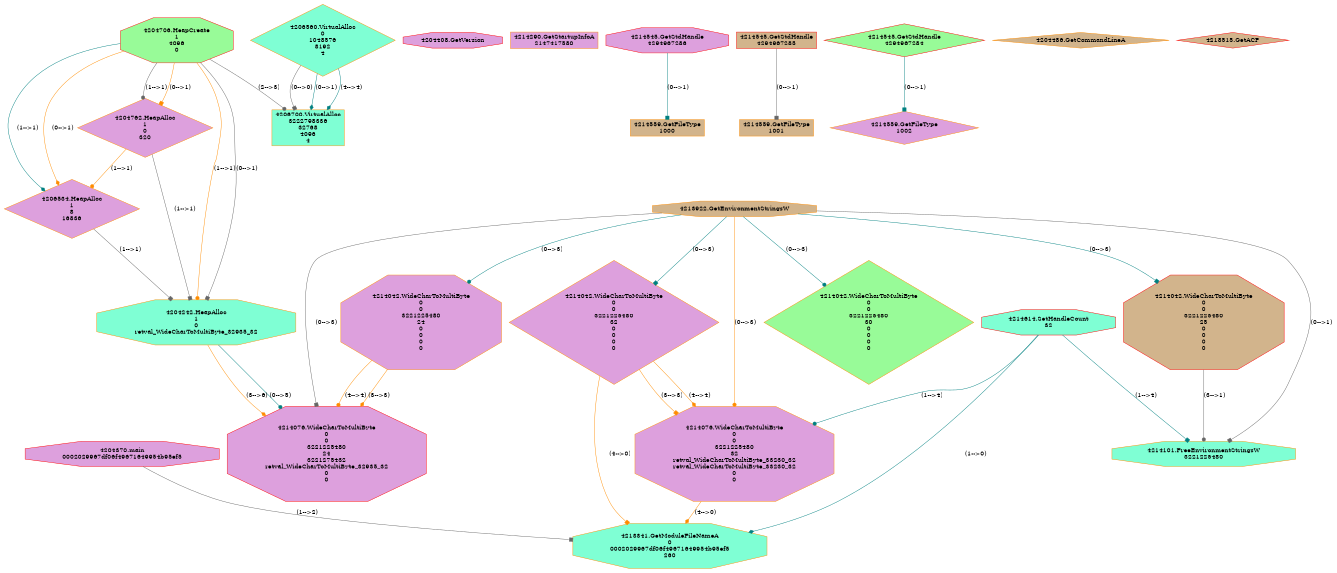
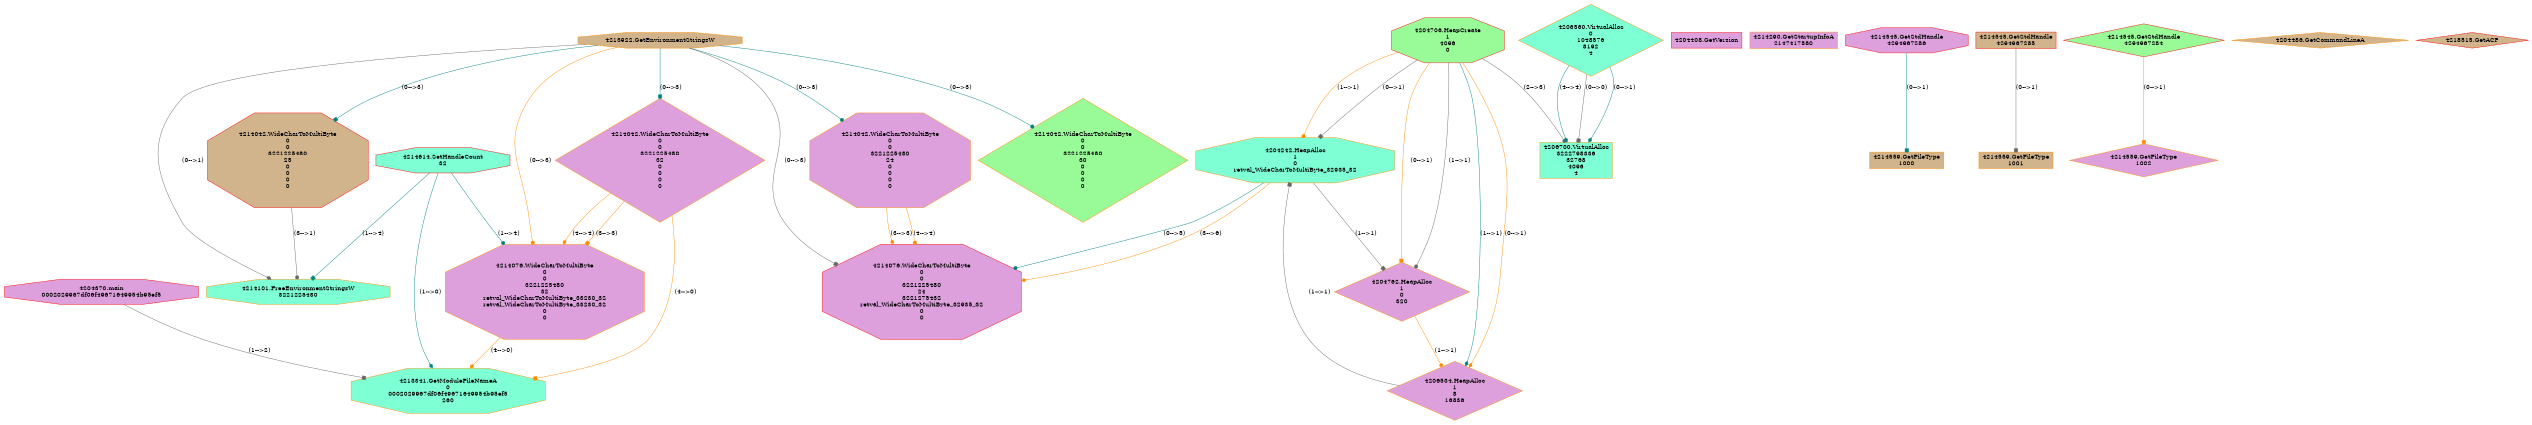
(453, 40) -> (1707, 40)
(904, 82) -> (2144, 98)
(171, 225) -> (1347, 225)
(1161, 230) -> (265, 74)
